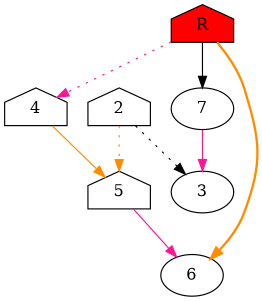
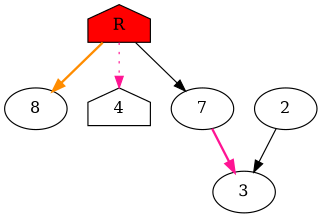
(119, 109) -> (286, 109)
(202, 145) -> (221, 145)
(156, 146) -> (268, 145)
(119, 192) -> none
(192, 275) -> (36, 109)
